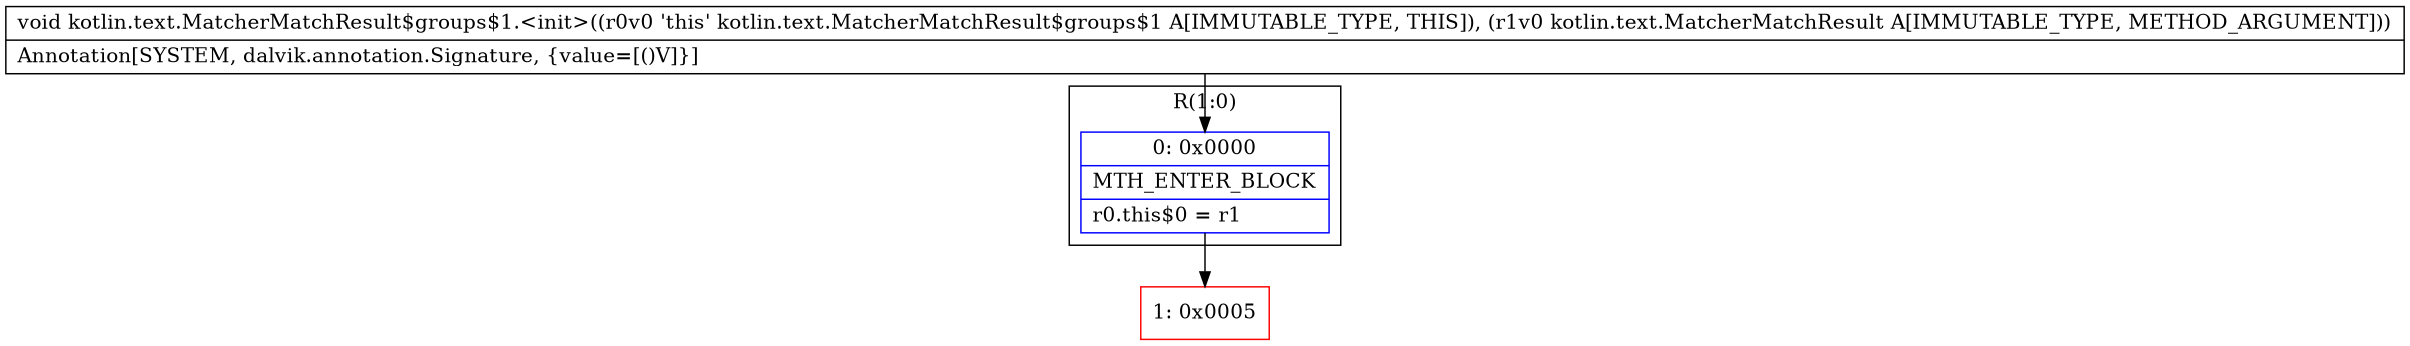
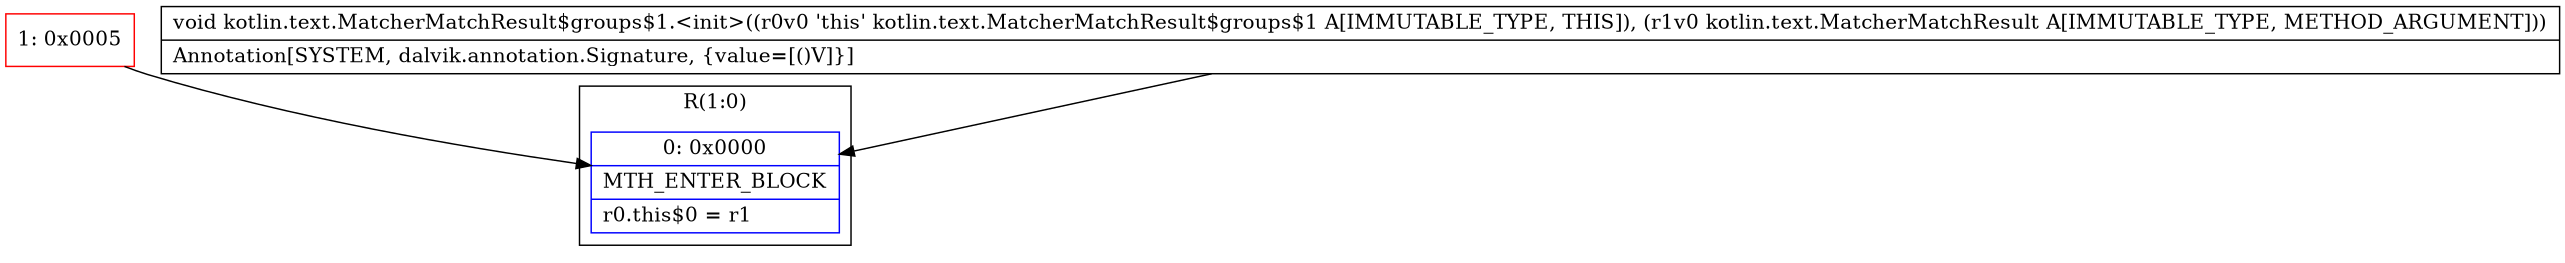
(1205, 254) -> (348, 124)
